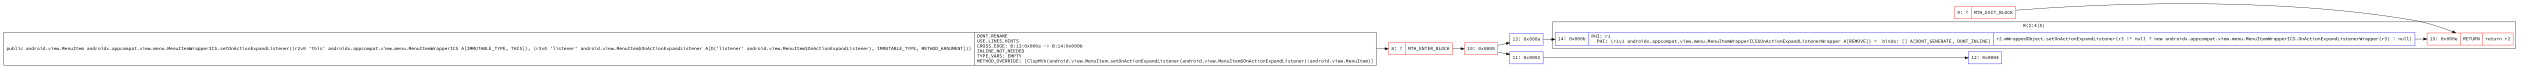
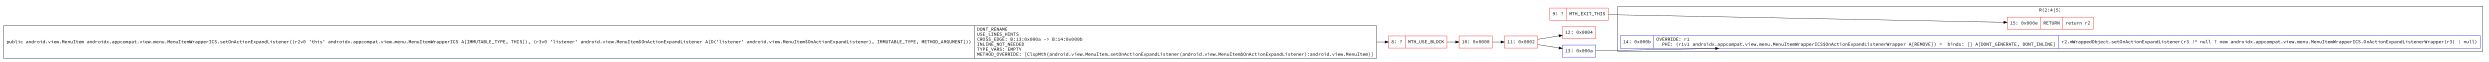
(1993, 13) -> (1587, 14)
(1602, 36) -> (1675, 39)
(2419, 39) -> none
(1502, 44) -> (1548, 46)
(1429, 49) -> (1426, 42)
(1526, 58) -> (1521, 42)
(1985, 58) -> (1579, 33)
